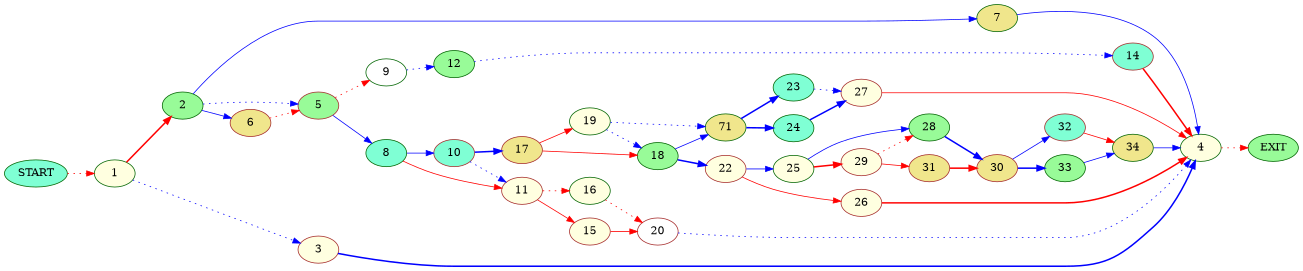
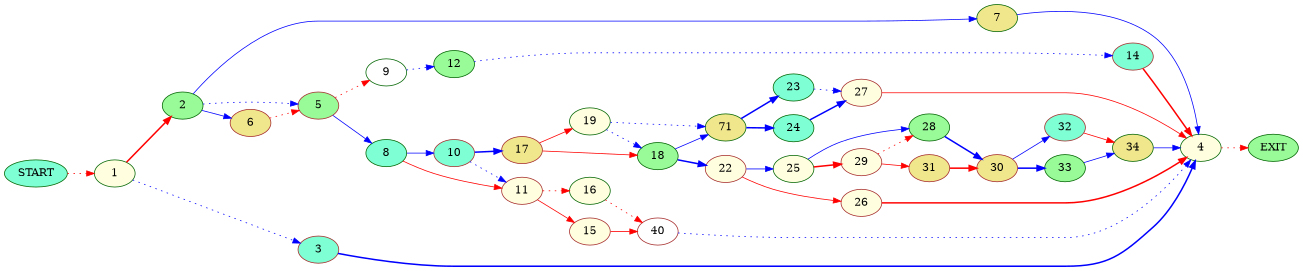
(658, 232) -> (658, 232)
(318, 250) -> (318, 250)
